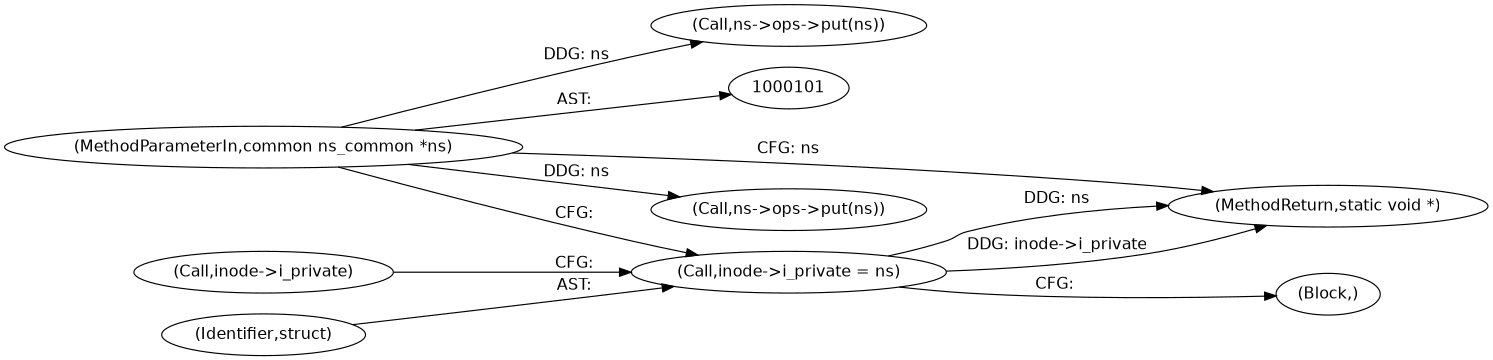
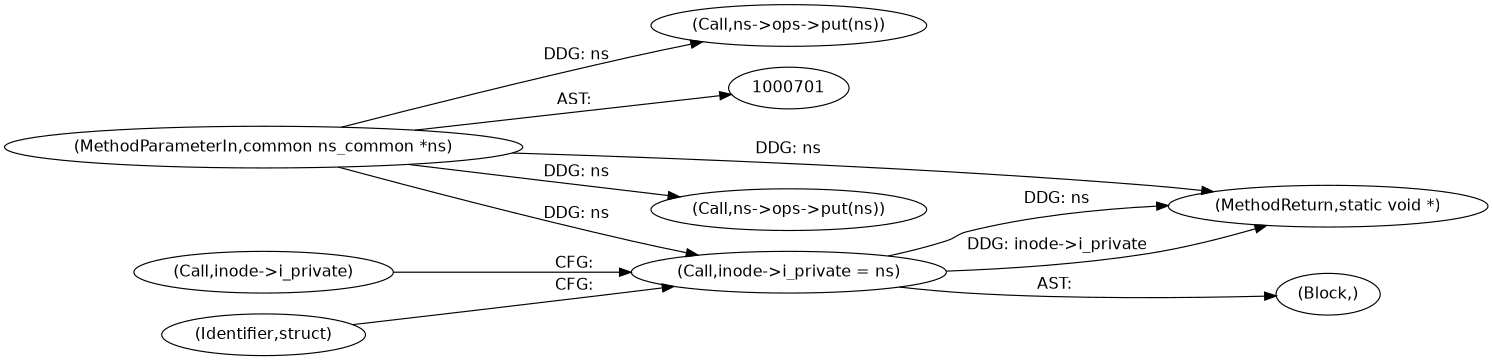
(789, 88) -> (789, 88)
(789, 149) -> (789, 149)
(577, 214) -> (577, 214)
(1057, 284) -> (1057, 284)
(577, 286) -> (577, 286)
